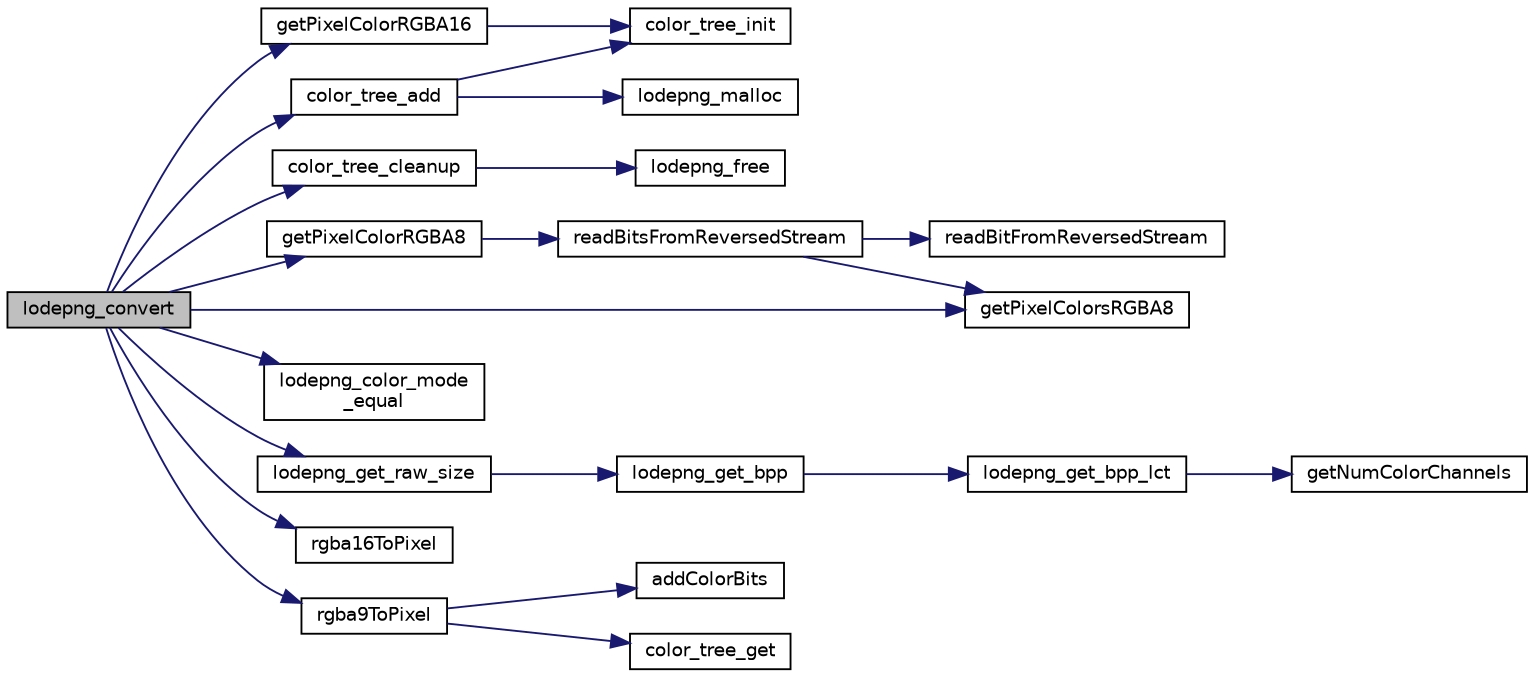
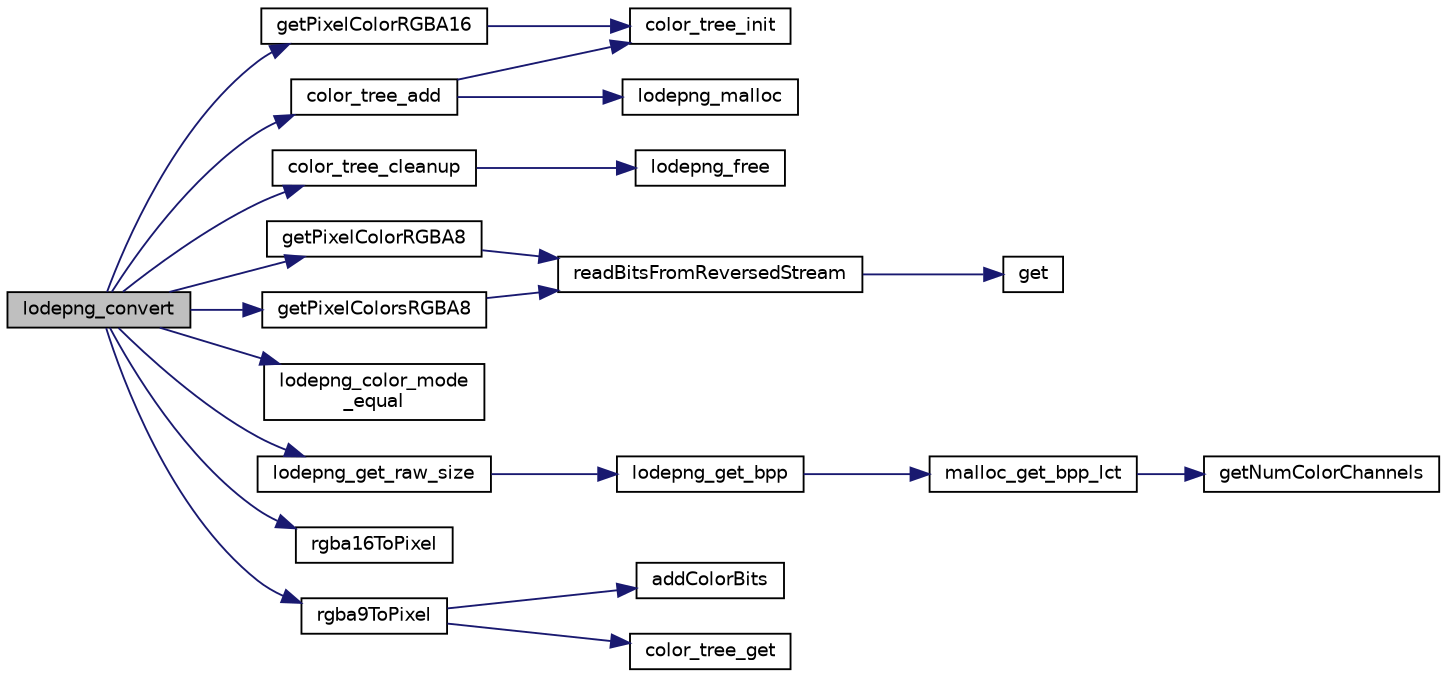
(1077, 239) -> (1033, 274)
(884, 273) -> (513, 295)
(1077, 474) -> (1033, 474)
